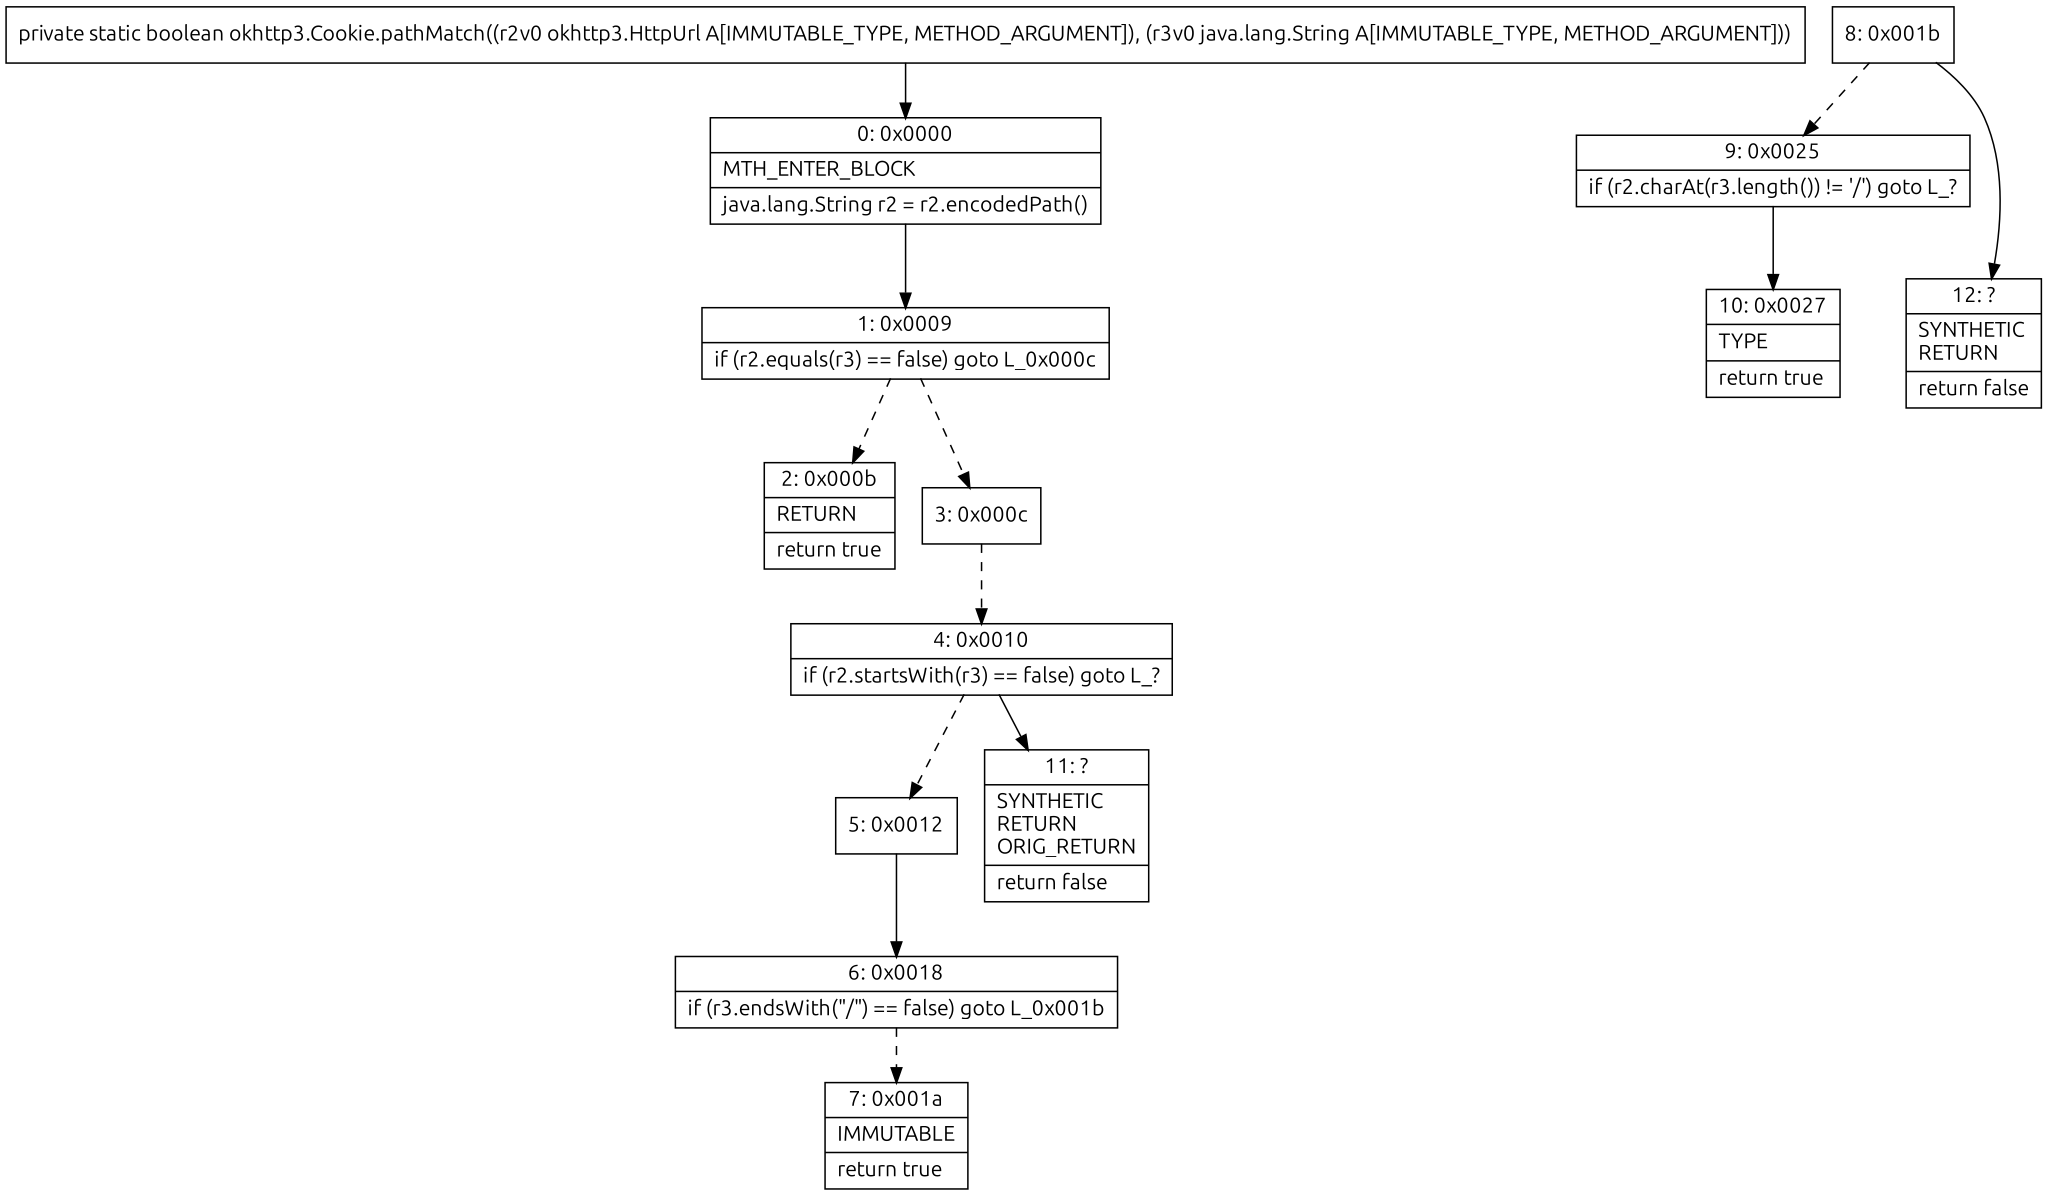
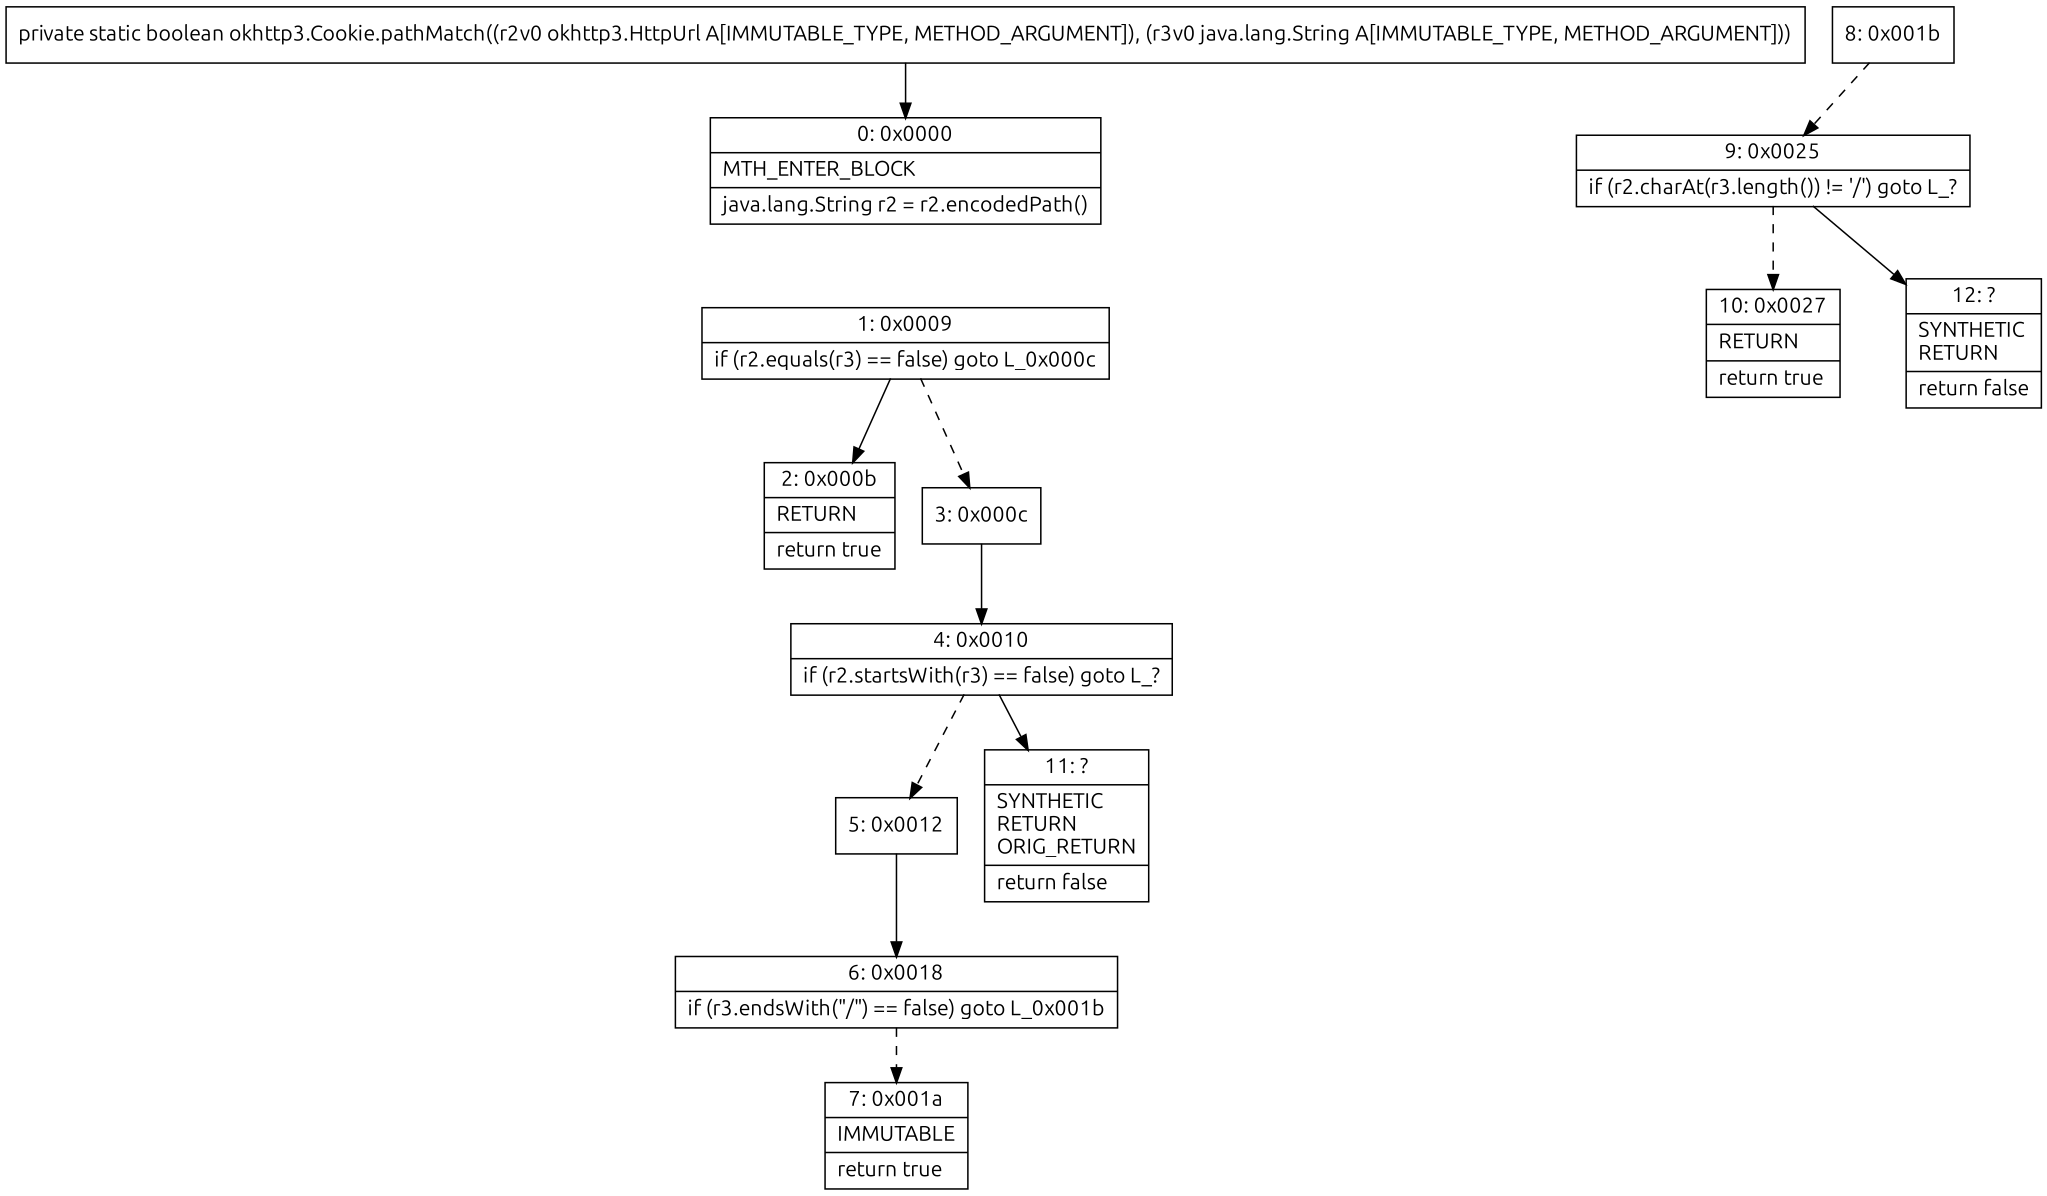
(1996, 153) -> (1853, 240)
(1773, 240) -> (1773, 240)
(906, 258) -> none
(1744, 342) -> (1759, 342)
(875, 414) -> (875, 414)
(982, 576) -> (982, 576)
